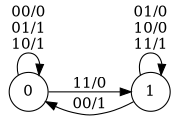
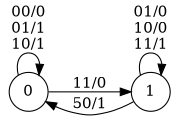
(90, 104) -> (90, 104)
